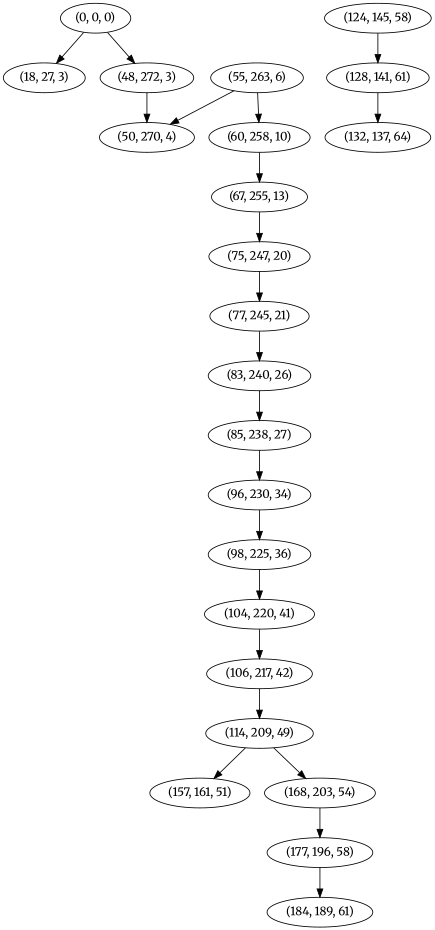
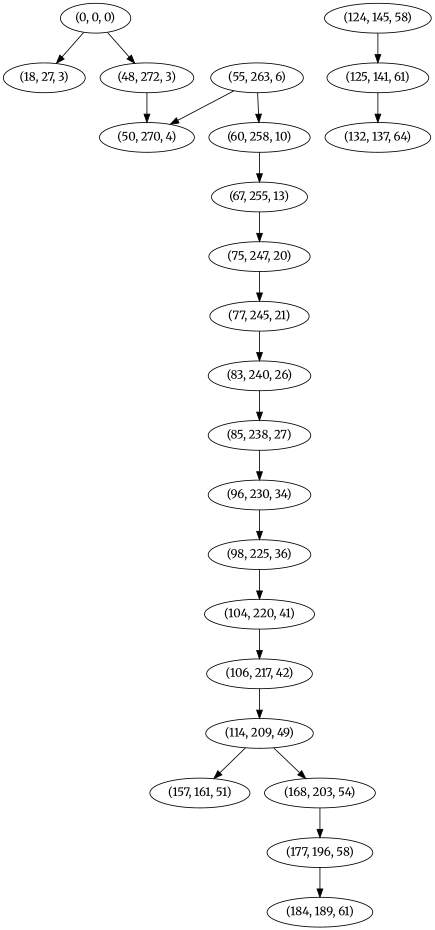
(378, 78) -> (378, 78)
